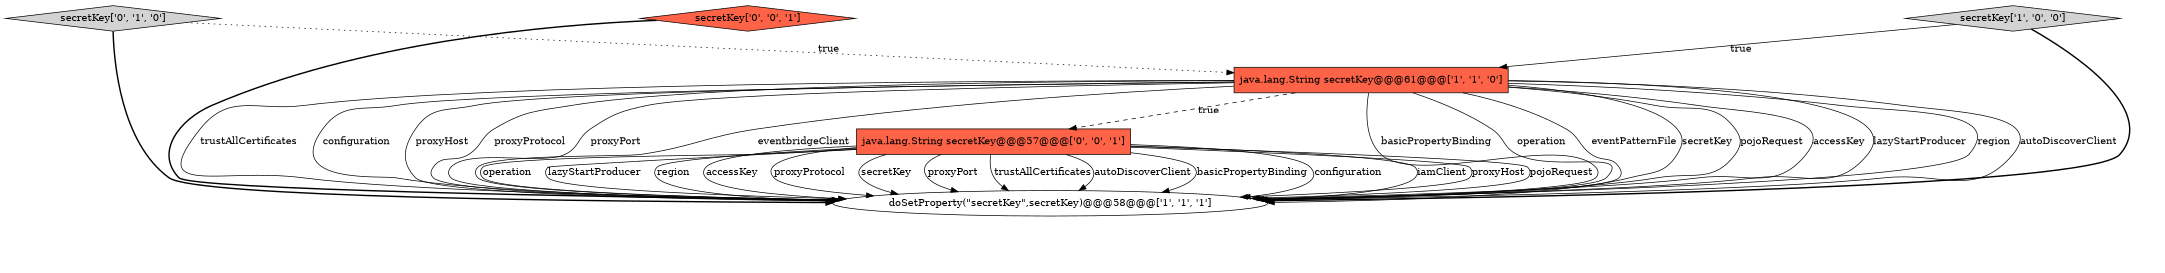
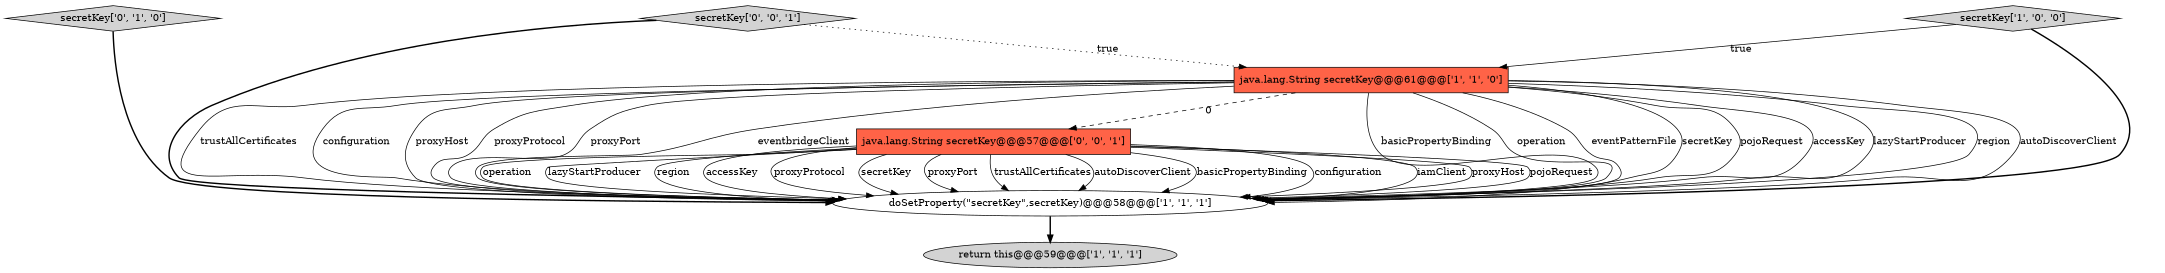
(748, 18) -> (748, 18)
(706, 48) -> (1022, 46)
(1209, 111) -> (1209, 111)
none -> (1050, 255)
